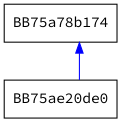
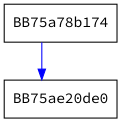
(79, 67) -> (42, 56)
